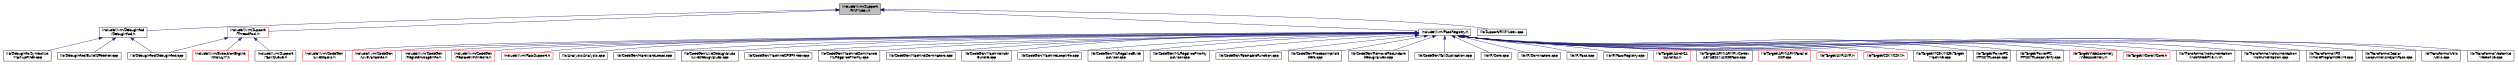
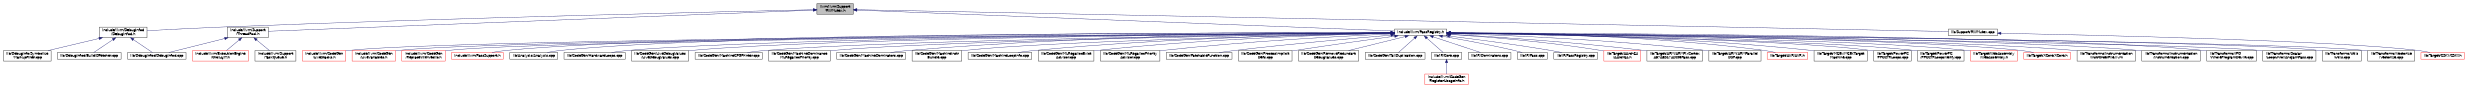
(860, 9) -> (835, 9)
(248, 32) -> (248, 32)
(930, 38) -> (1447, 68)
(1668, 43) -> (2216, 39)
(1785, 56) -> (1735, 56)
